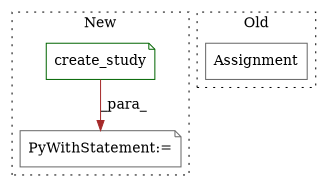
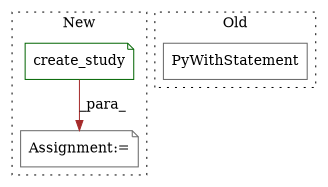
(256, 61) -> (235, 61)
(101, 149) -> (79, 149)
